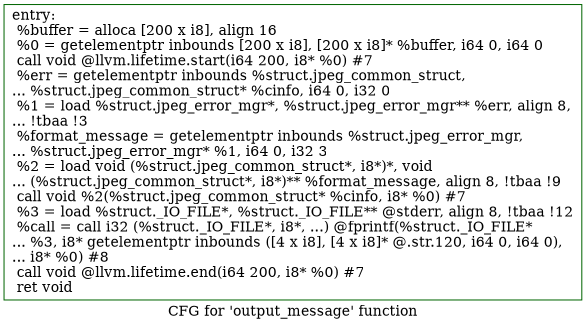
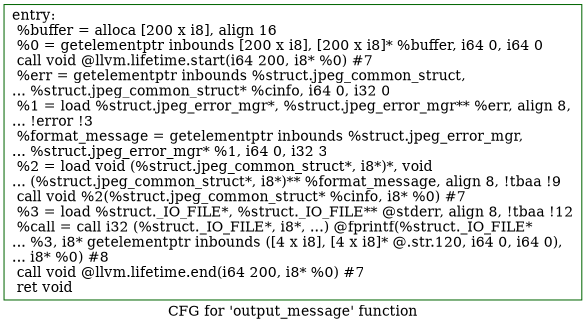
(50, 122) -> (53, 122)
